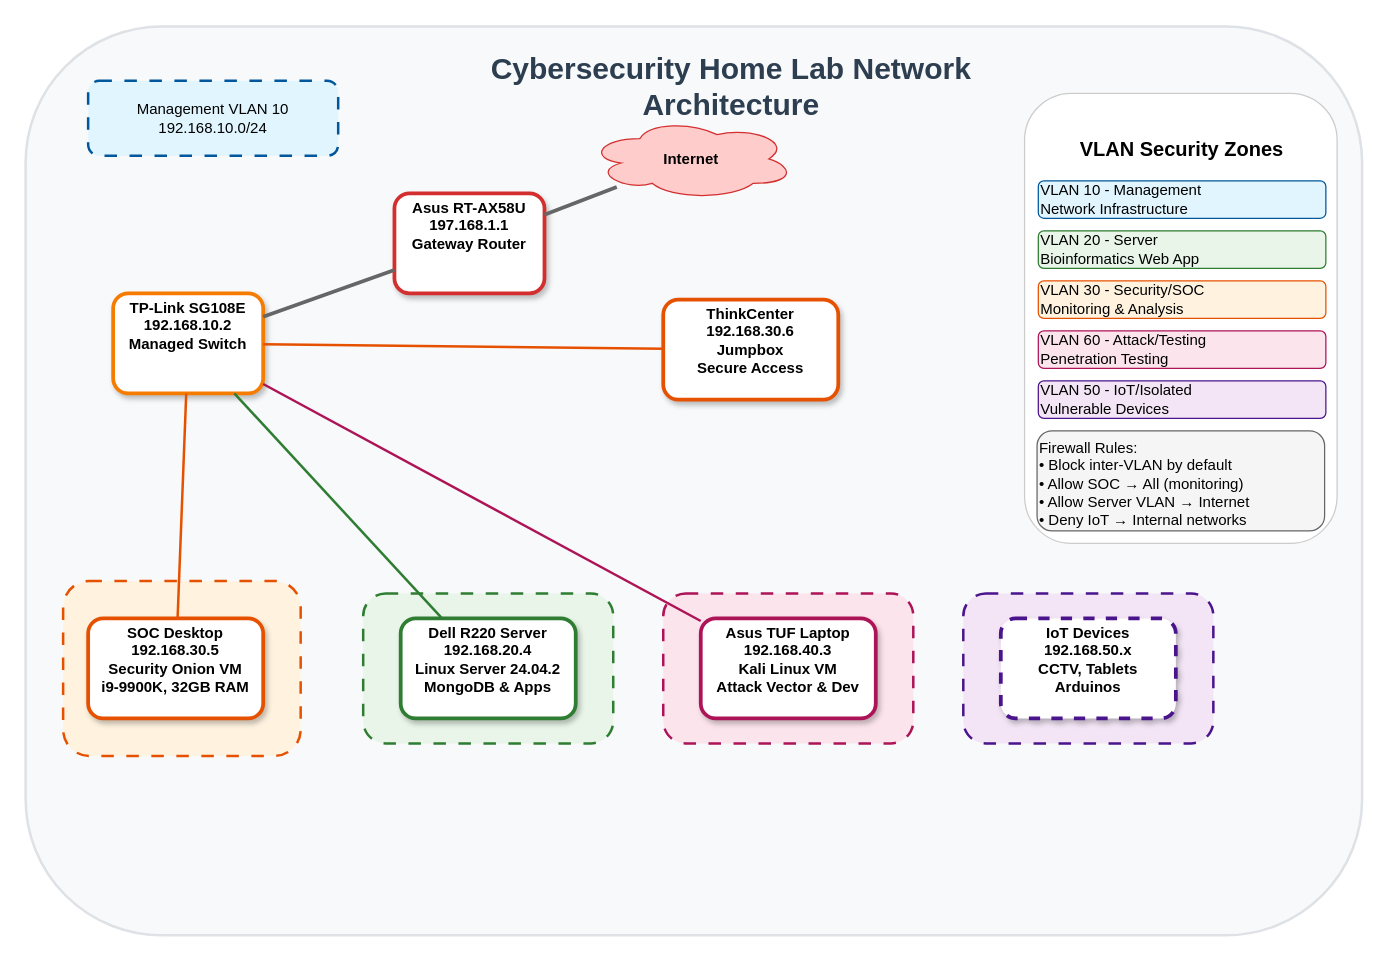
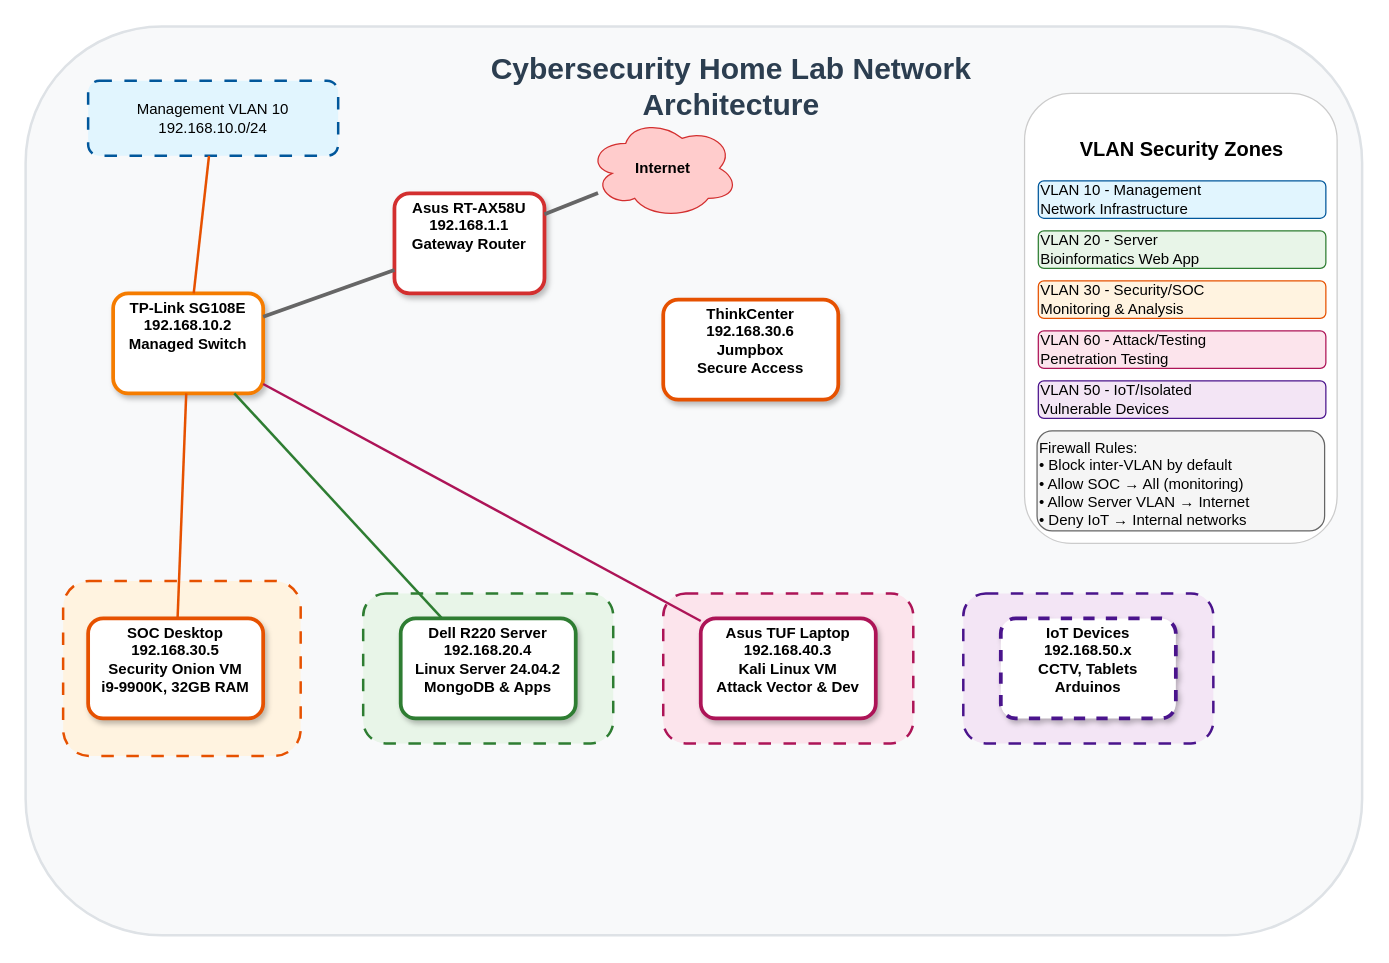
(691, 159) -> (663, 168)
(469, 226) -> (469, 226)
(462, 346) -> (201, 224)
